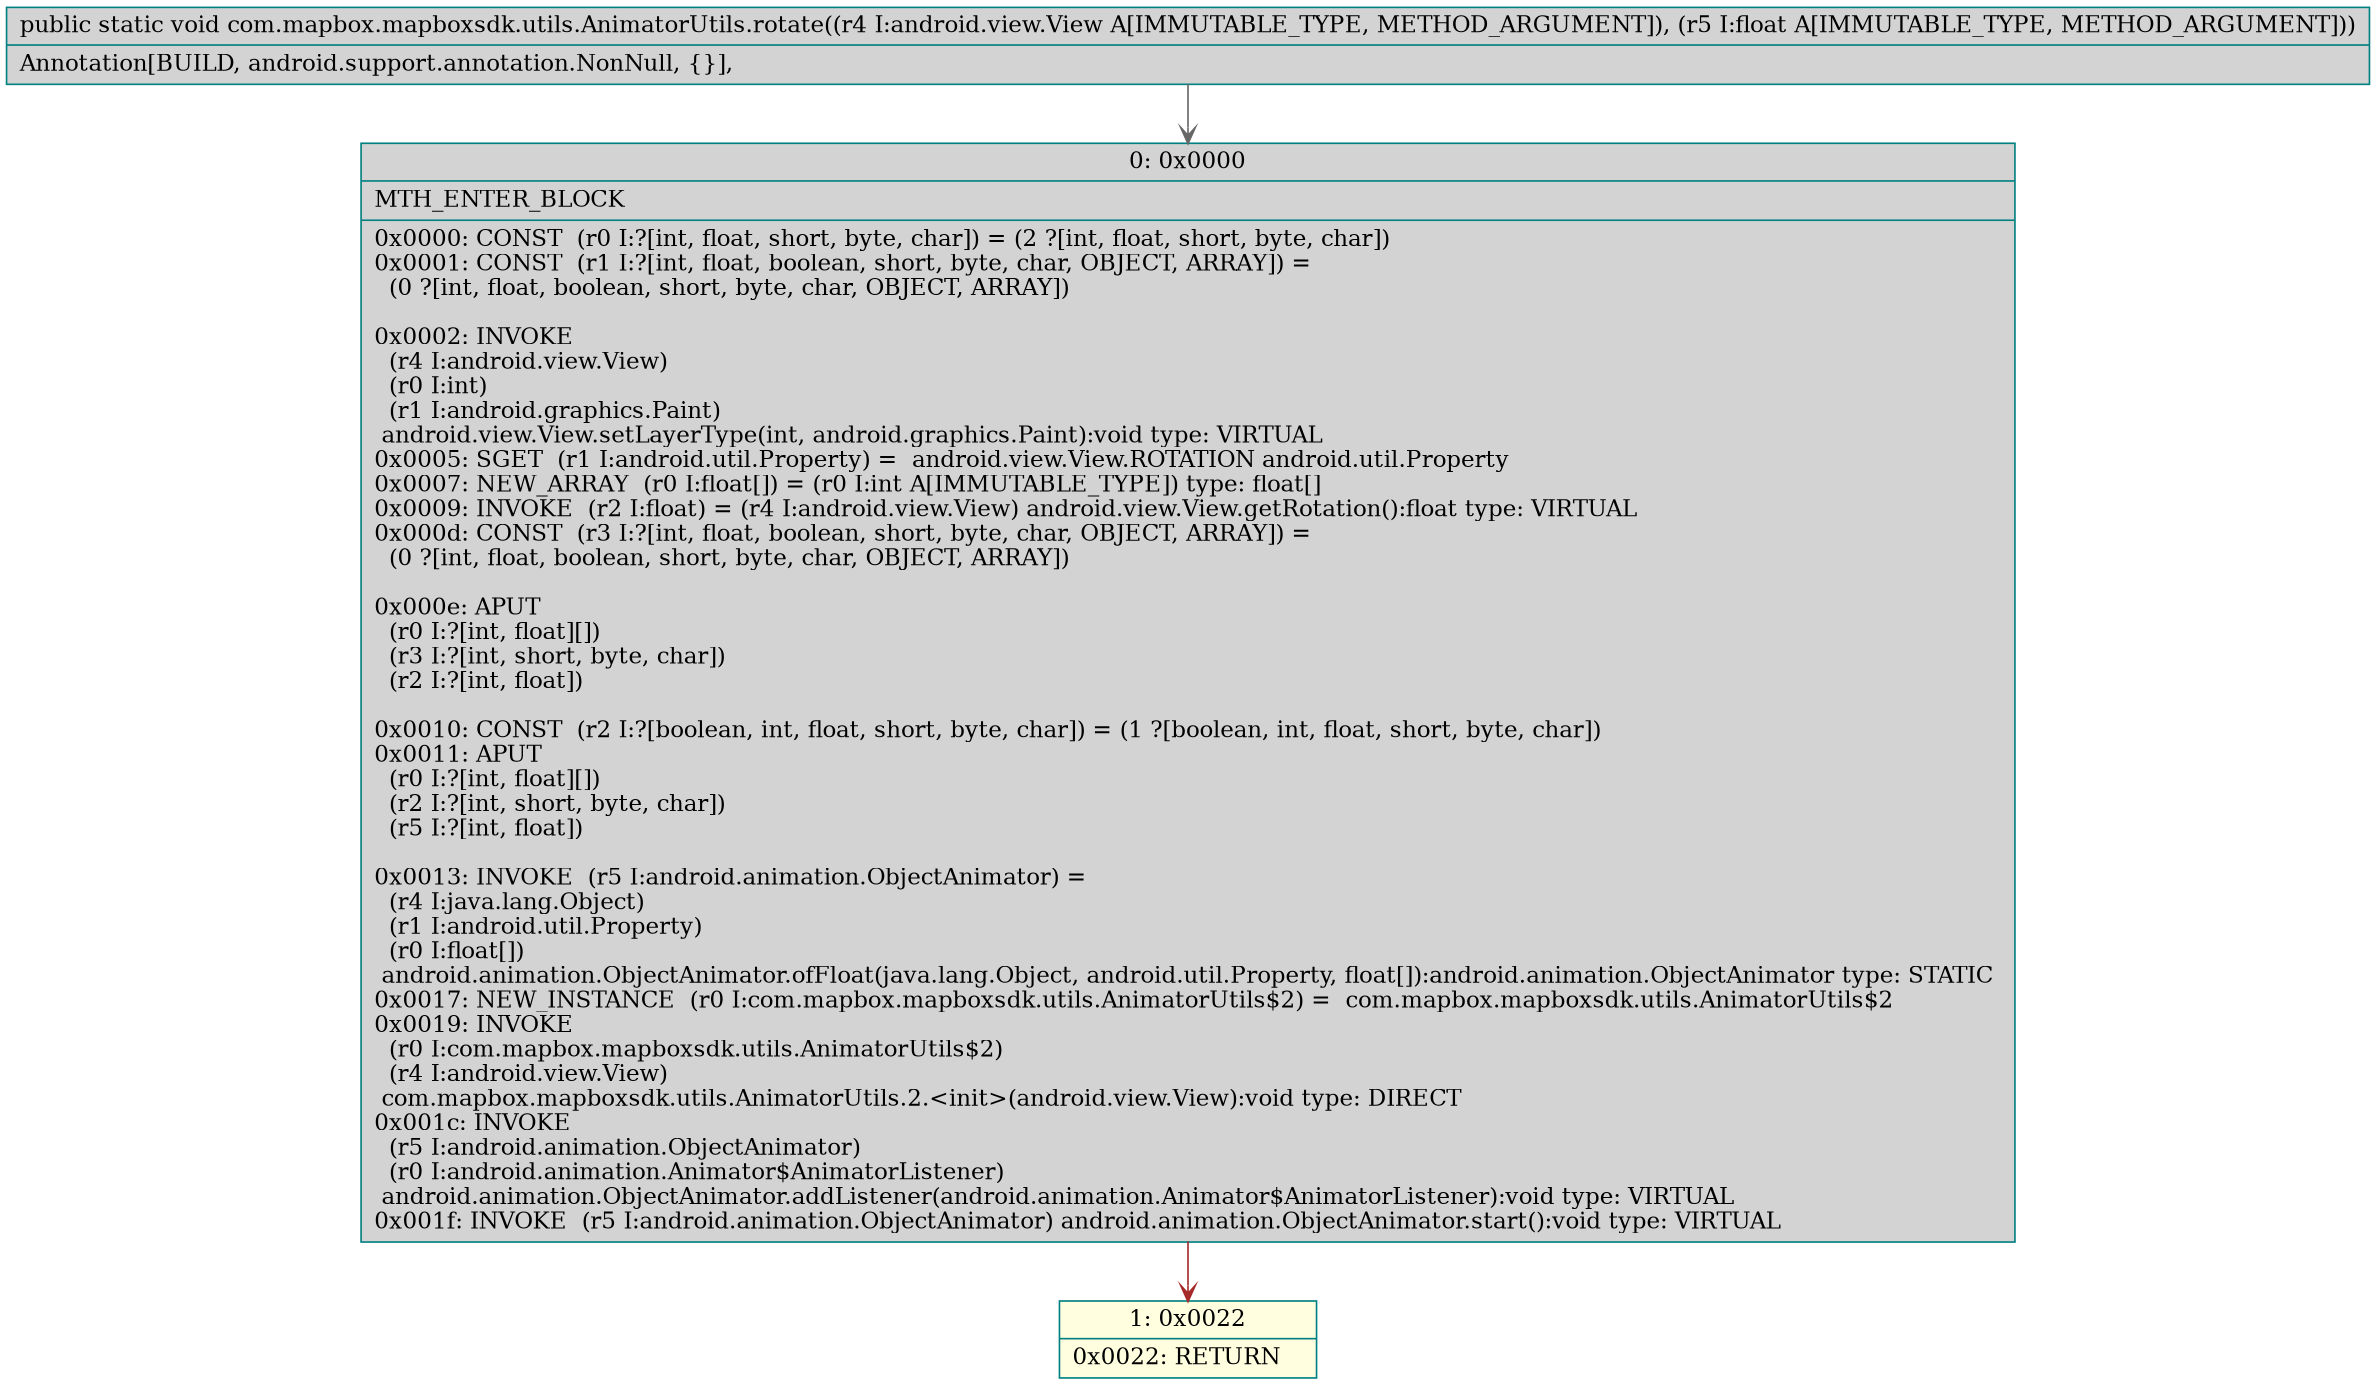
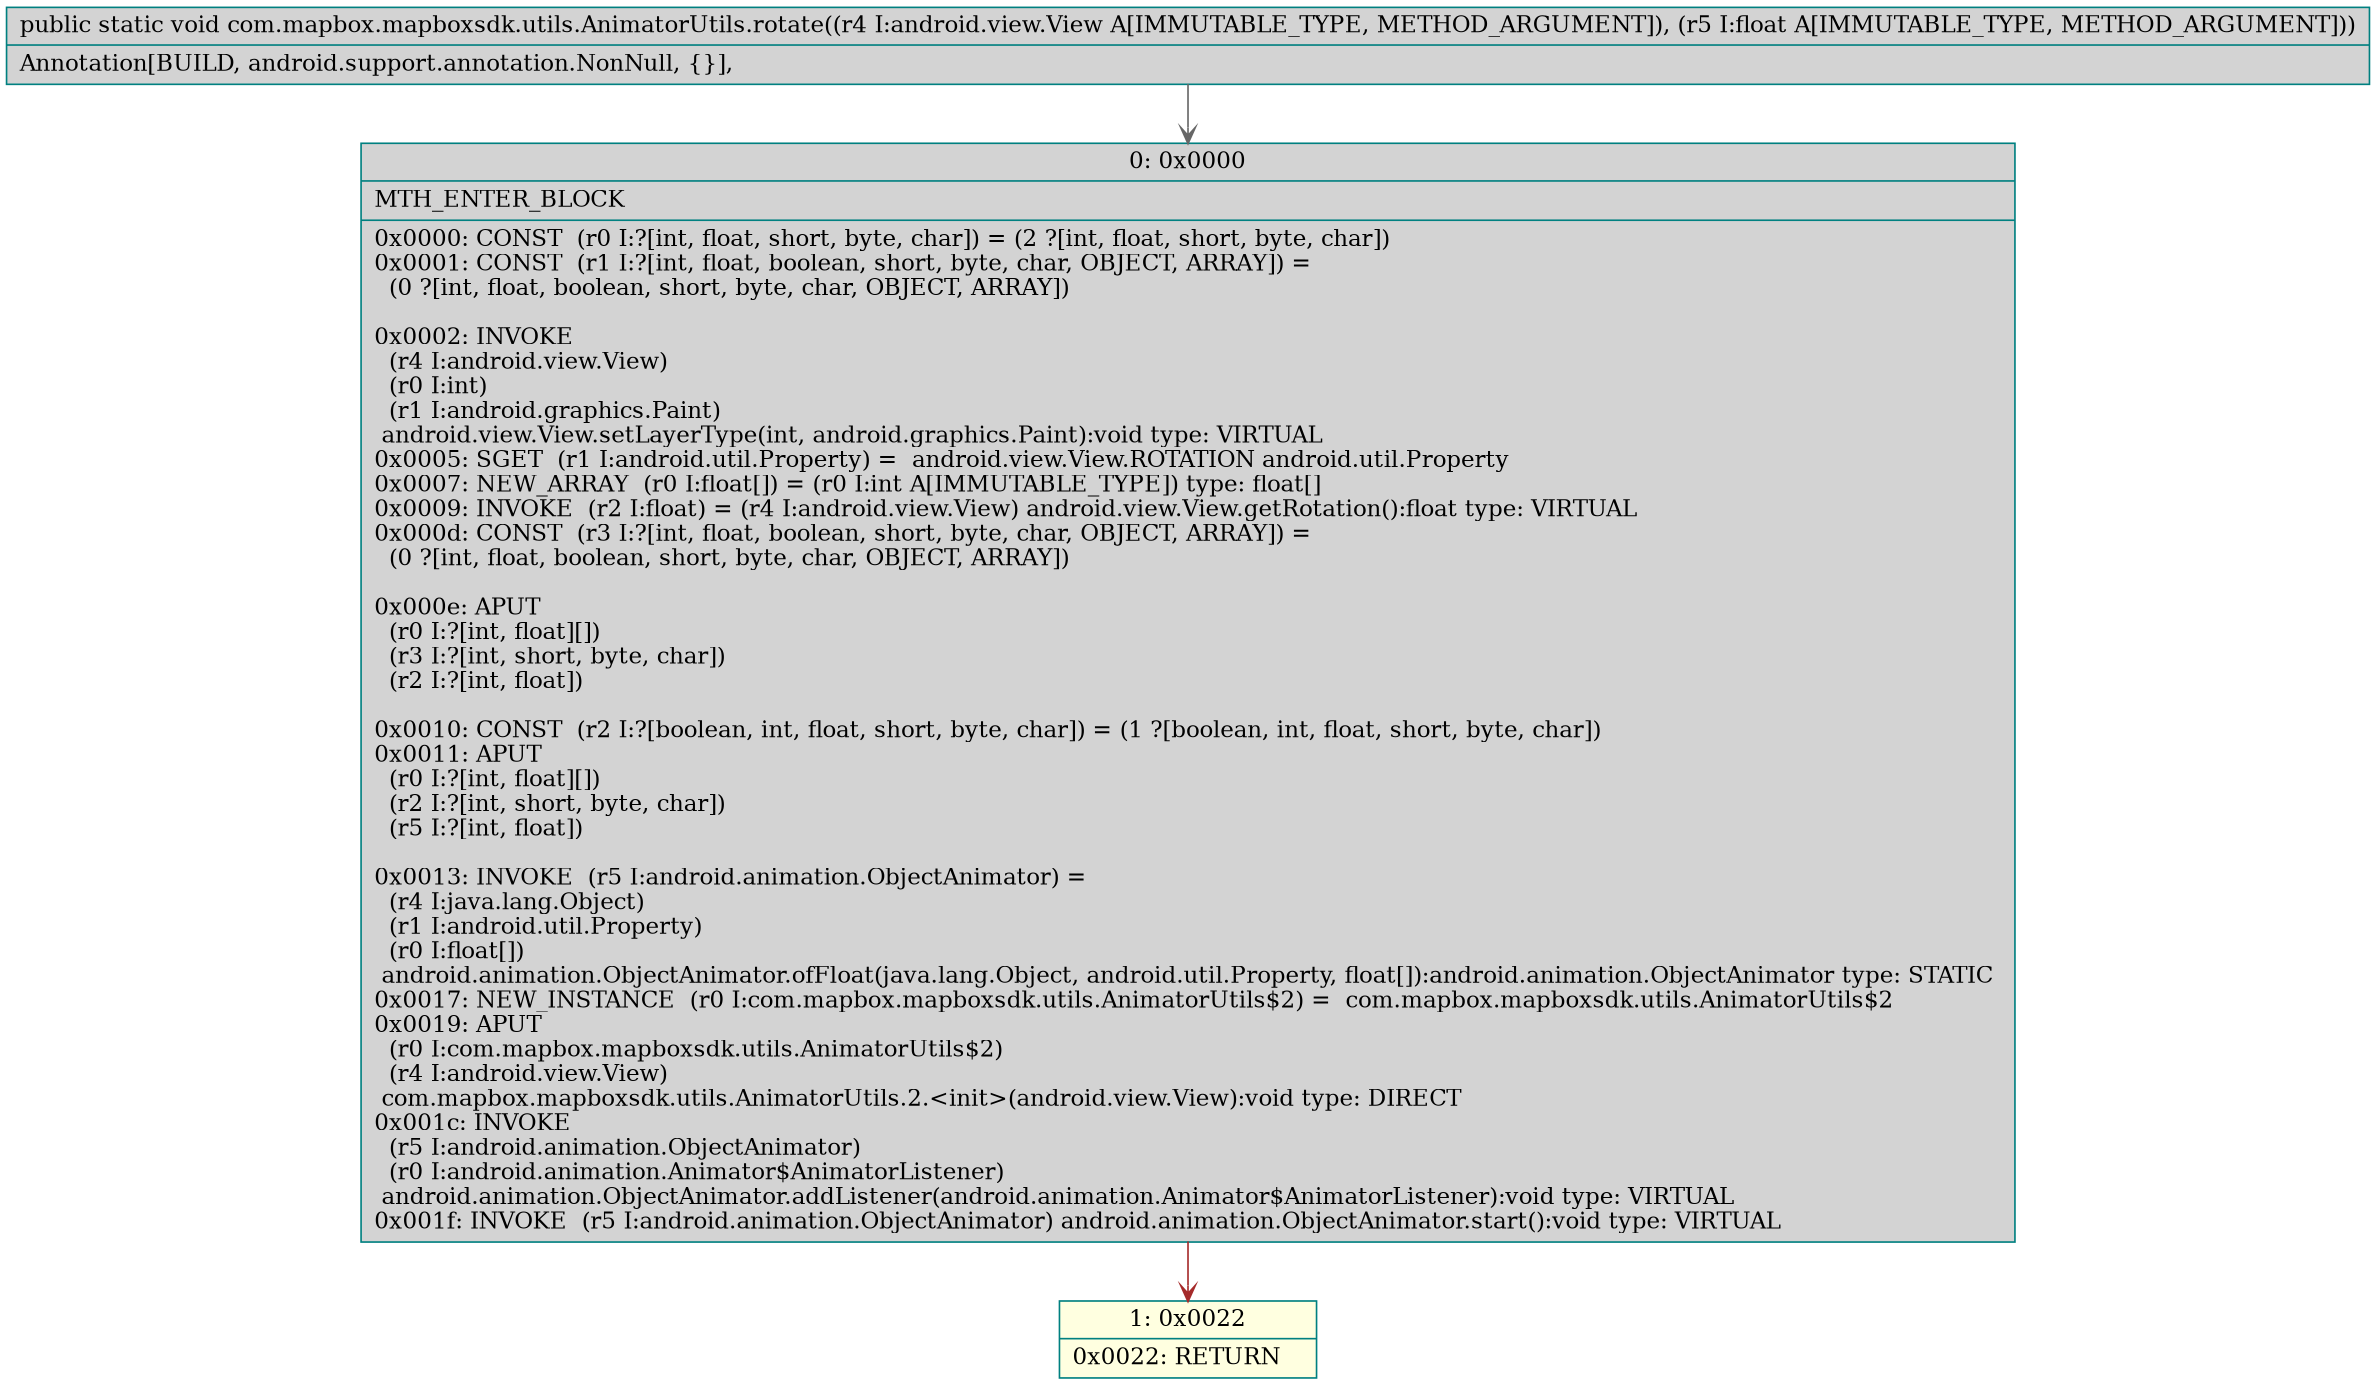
(481, 1025) -> (466, 1025)
